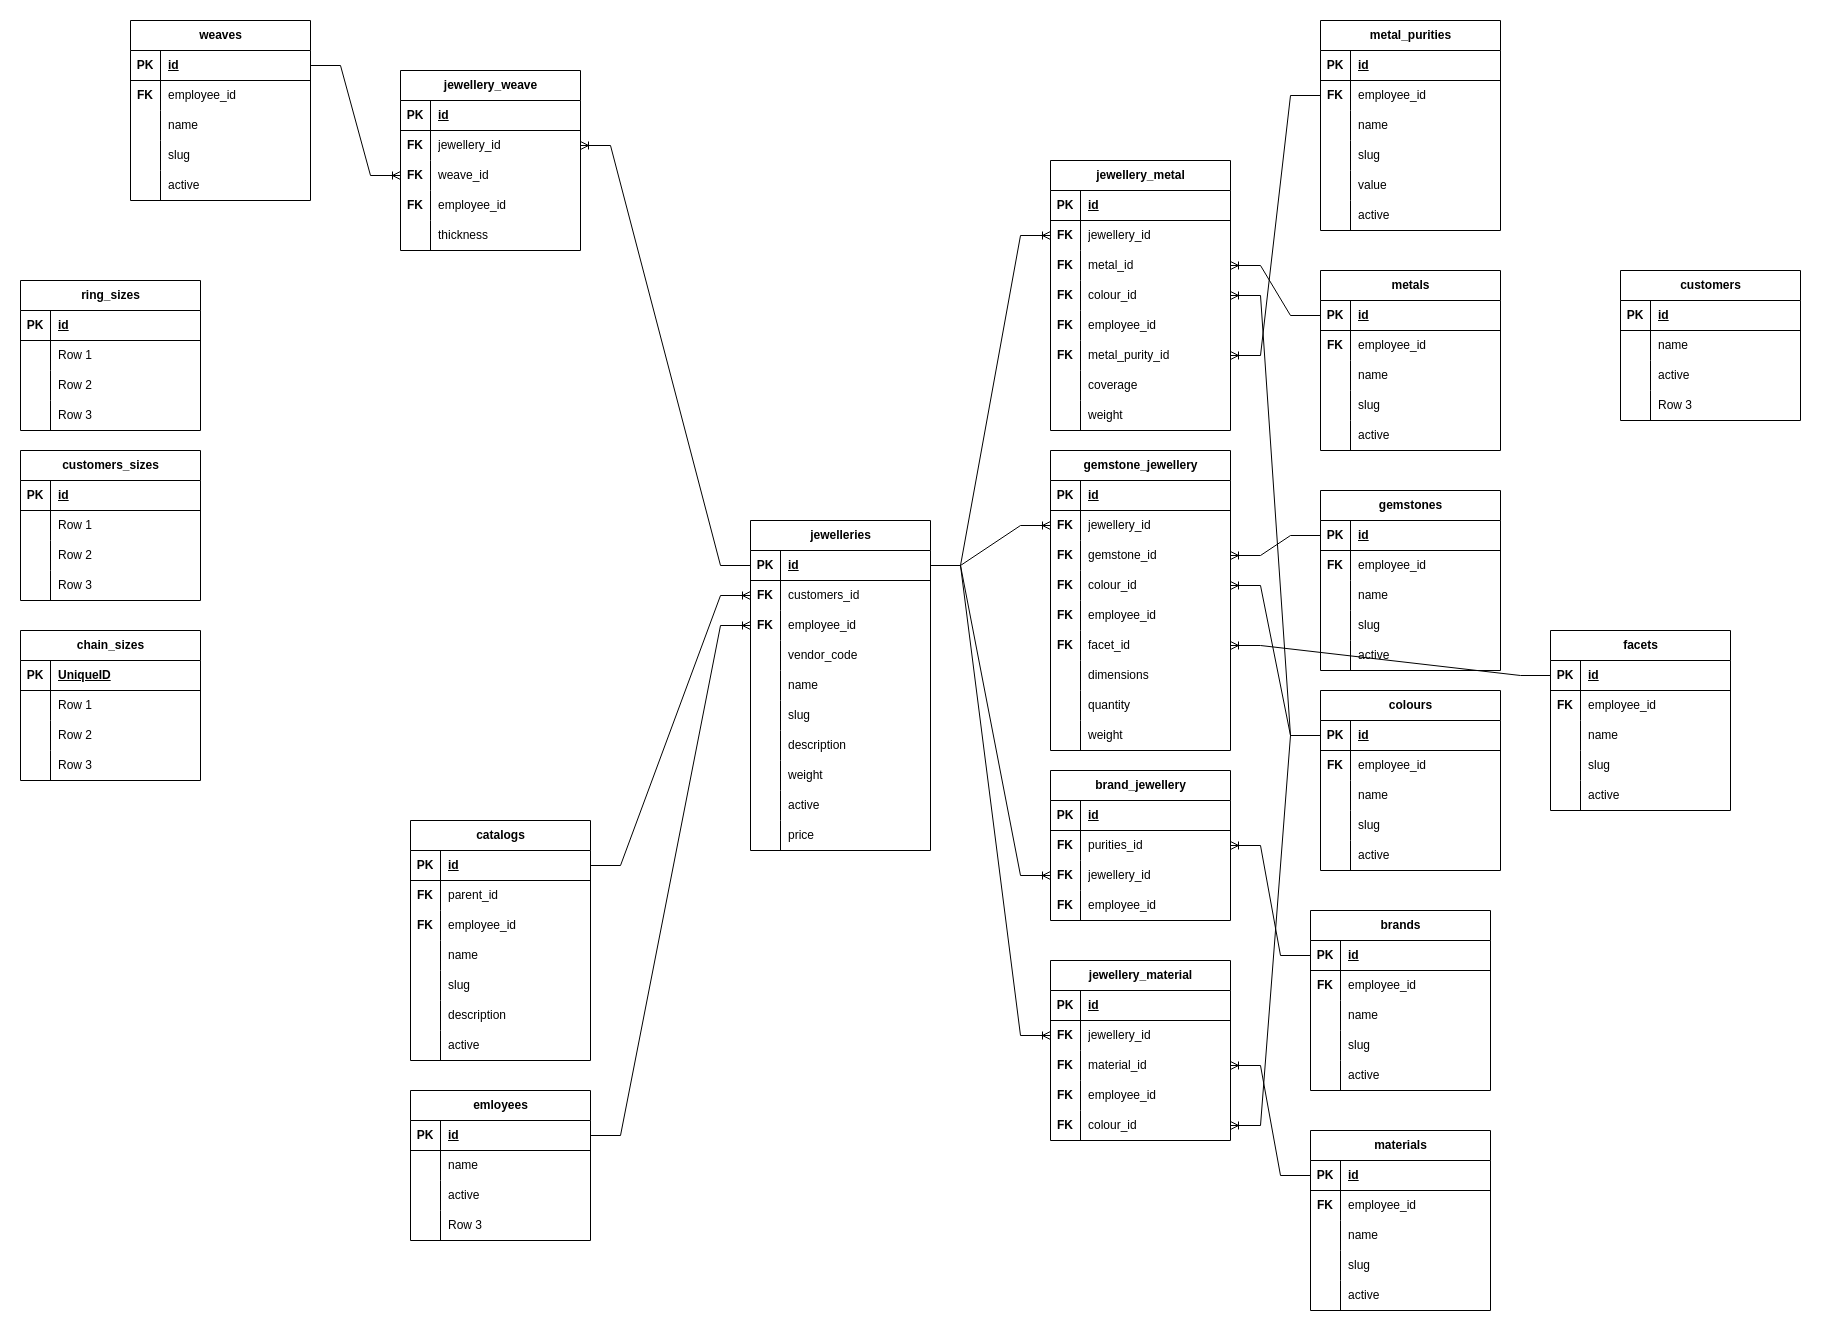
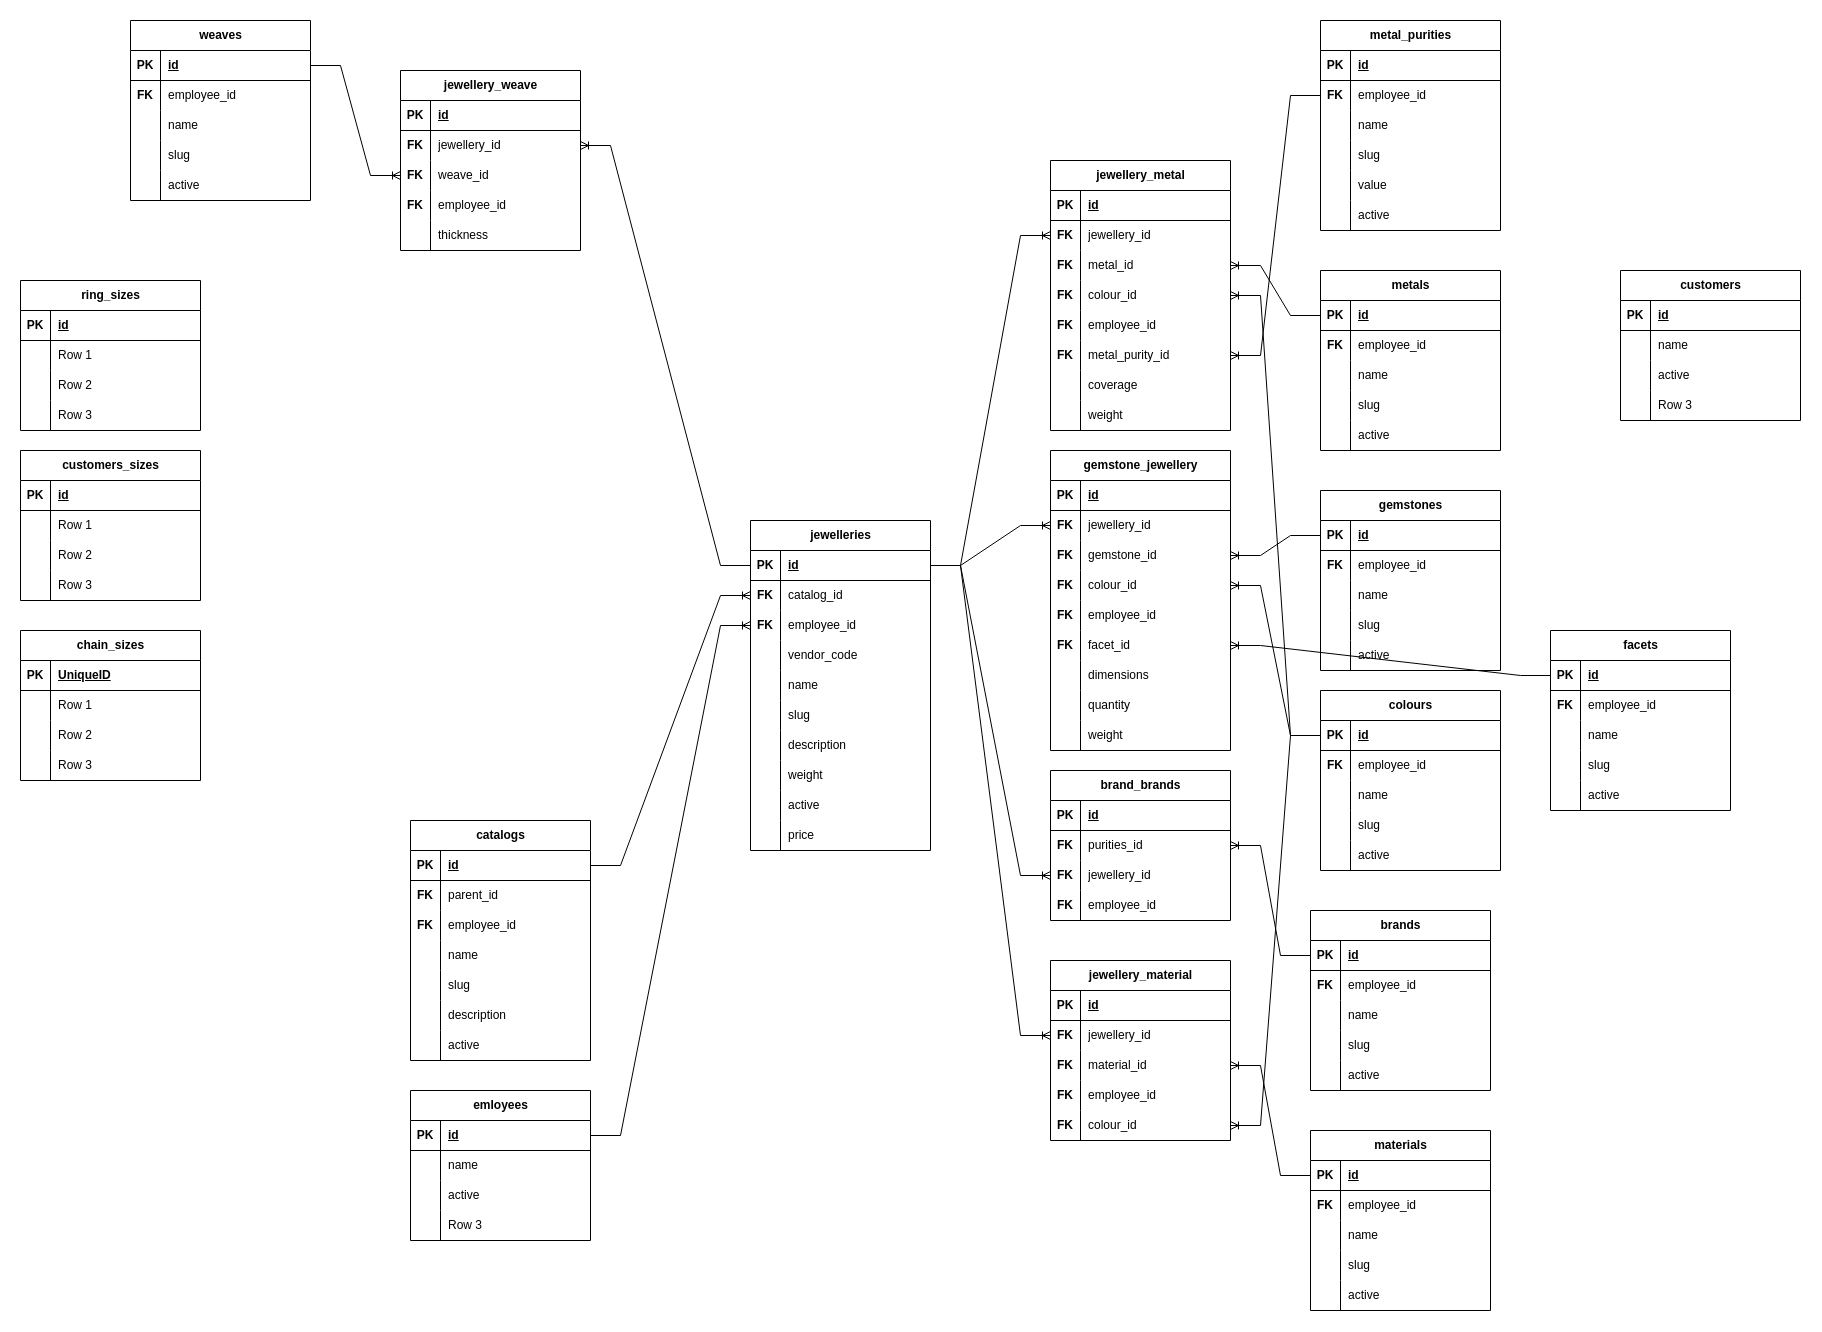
(827, 596) -> (819, 596)
(1141, 786) -> (1141, 786)
